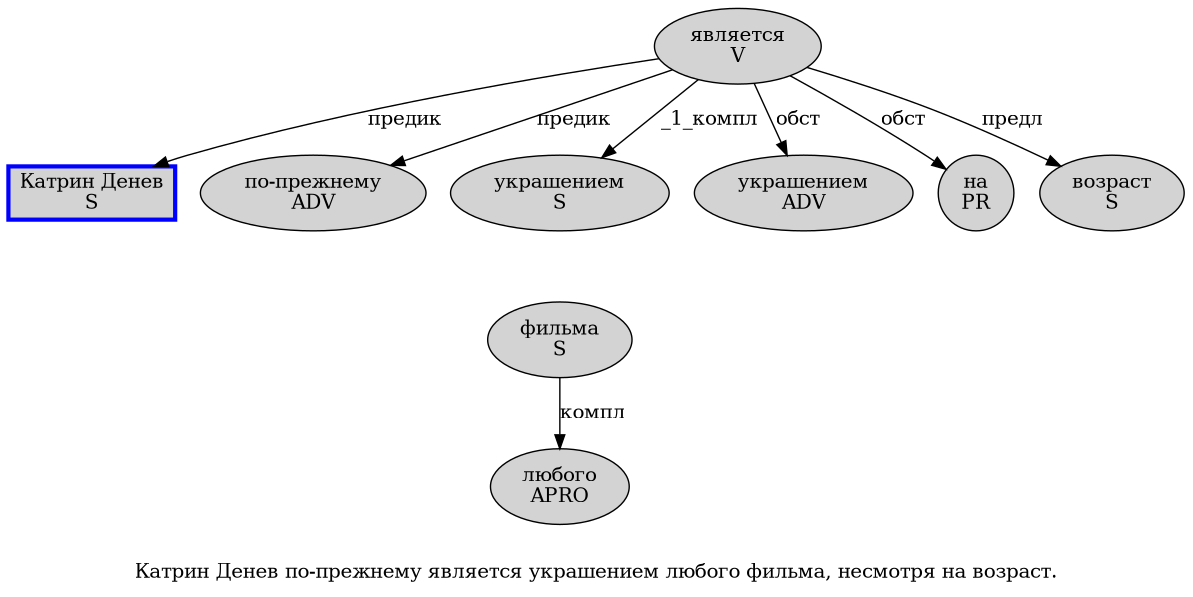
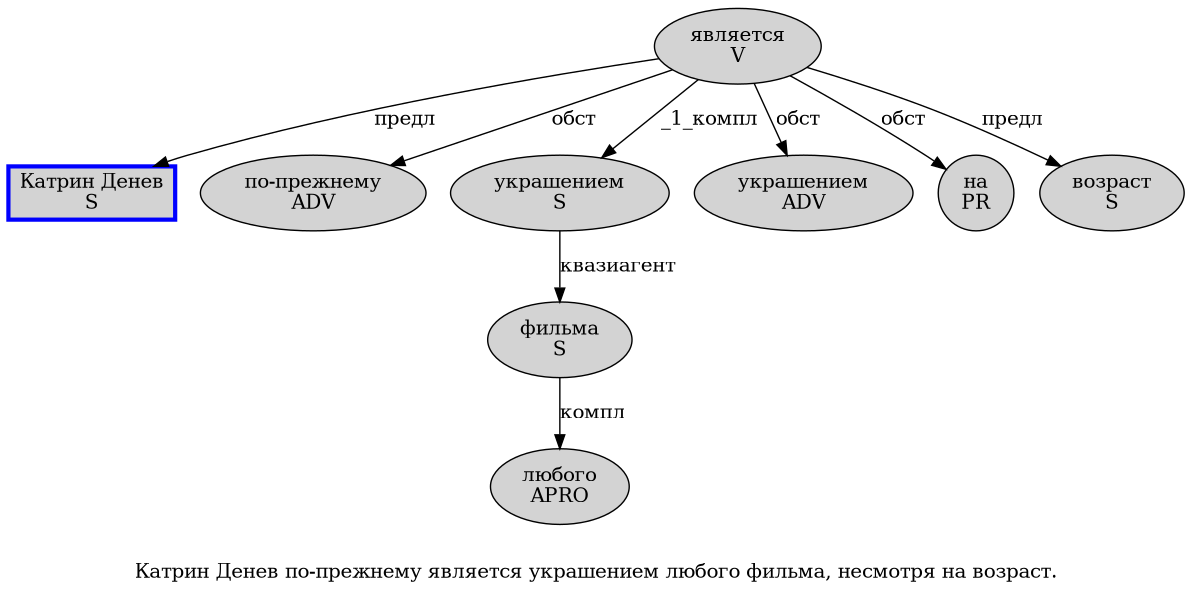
(405, 120) -> (405, 120)
(574, 120) -> (574, 120)
none -> (560, 259)
